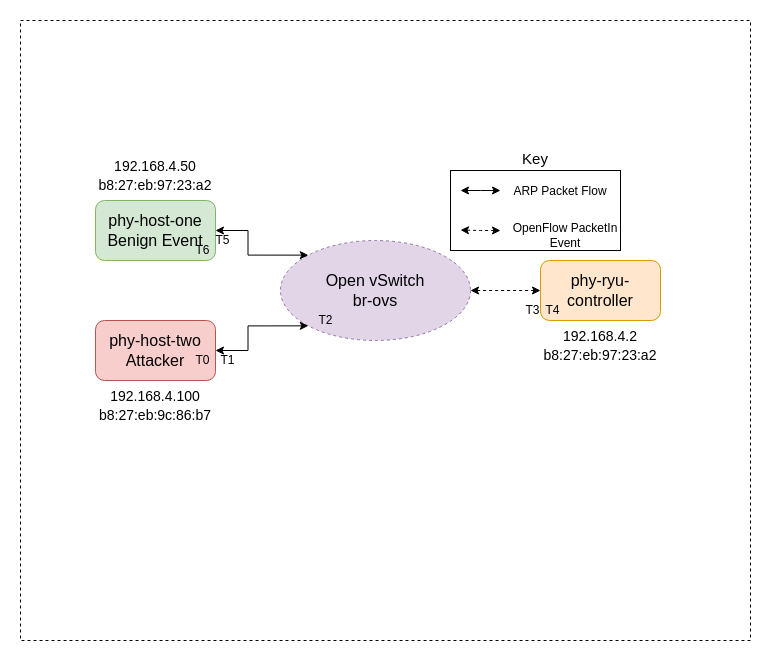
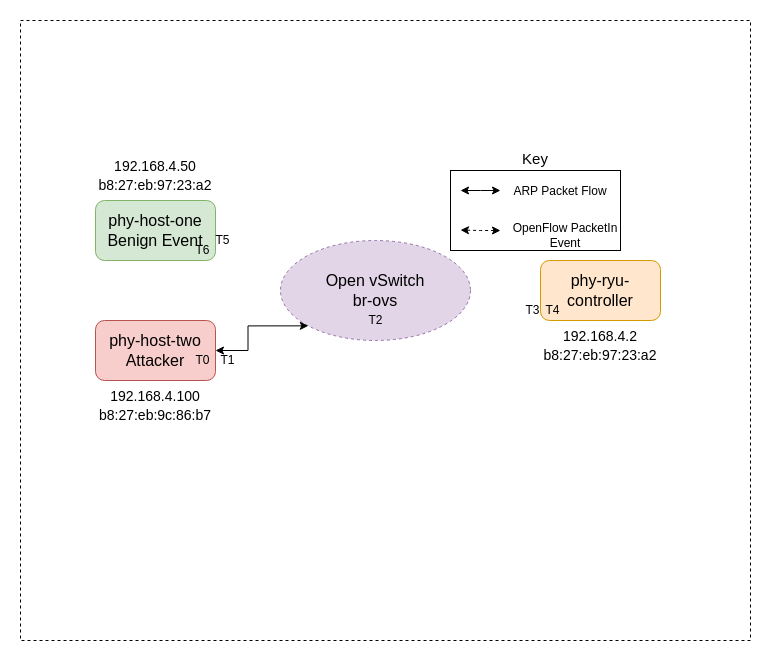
(249, 255) -> none
(506, 291) -> none
(326, 321) -> (376, 321)
